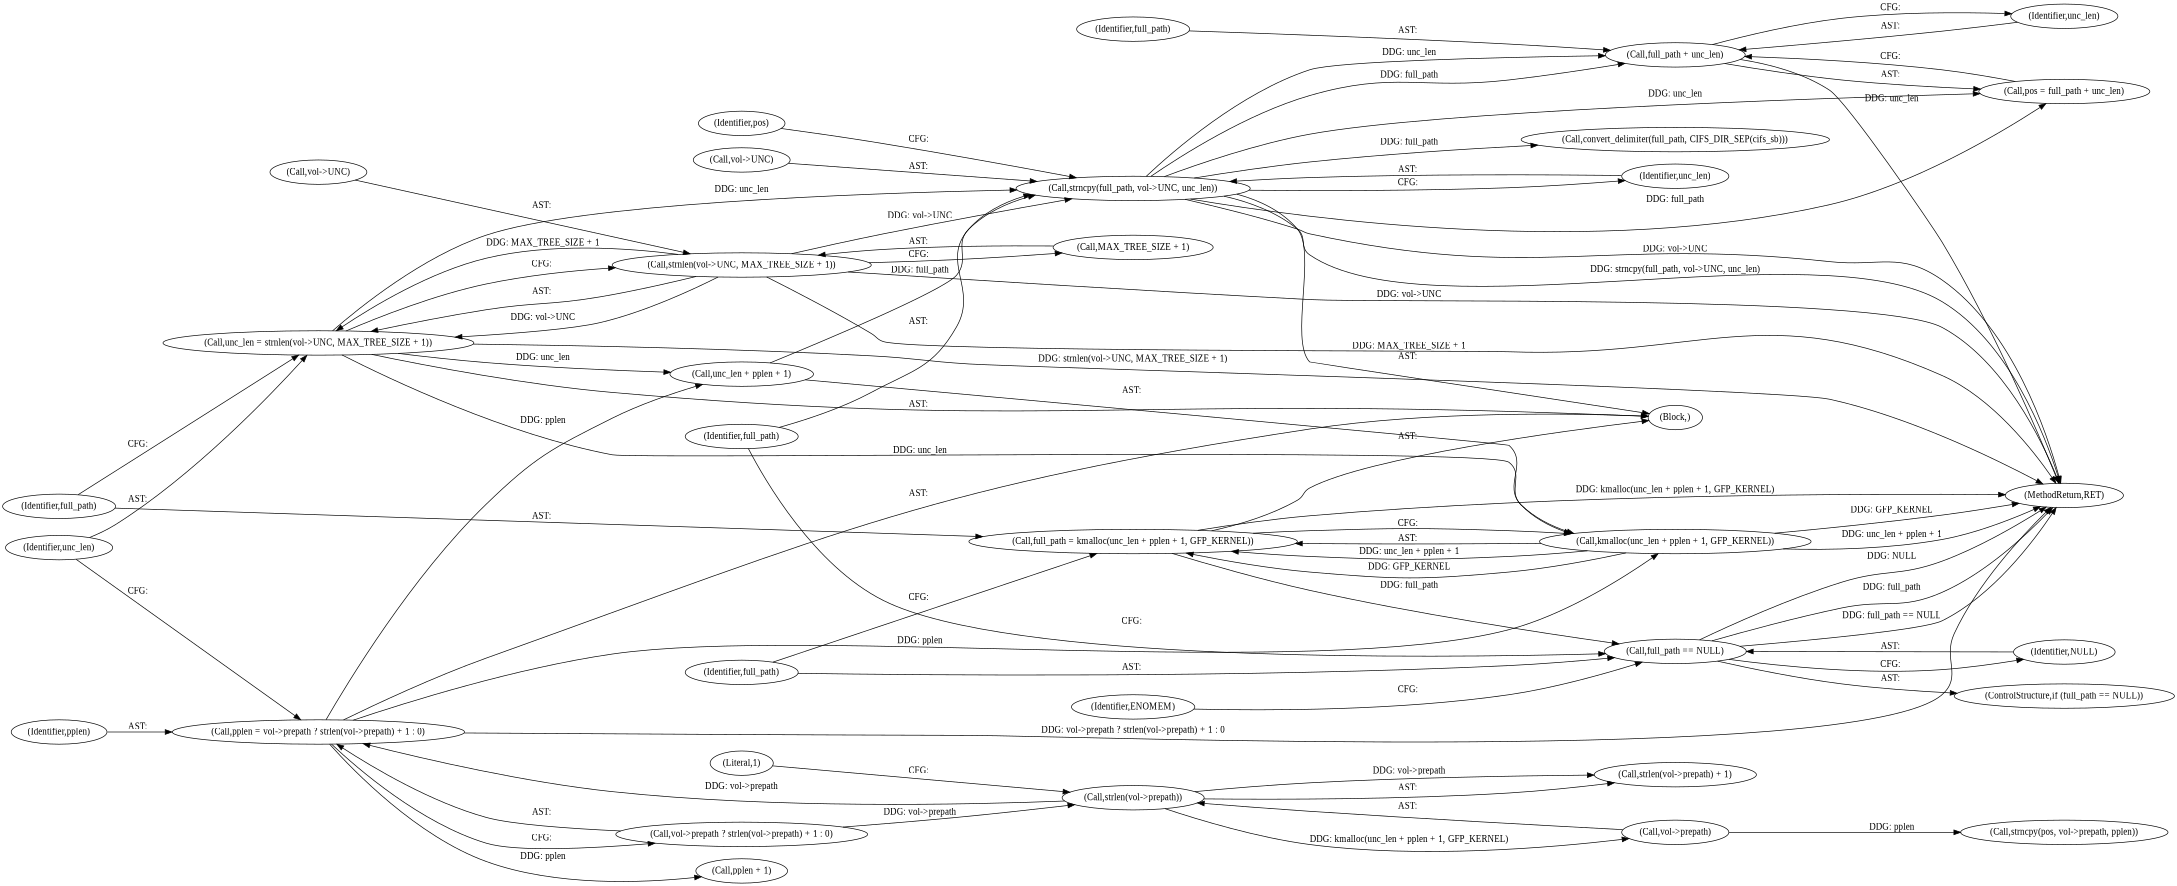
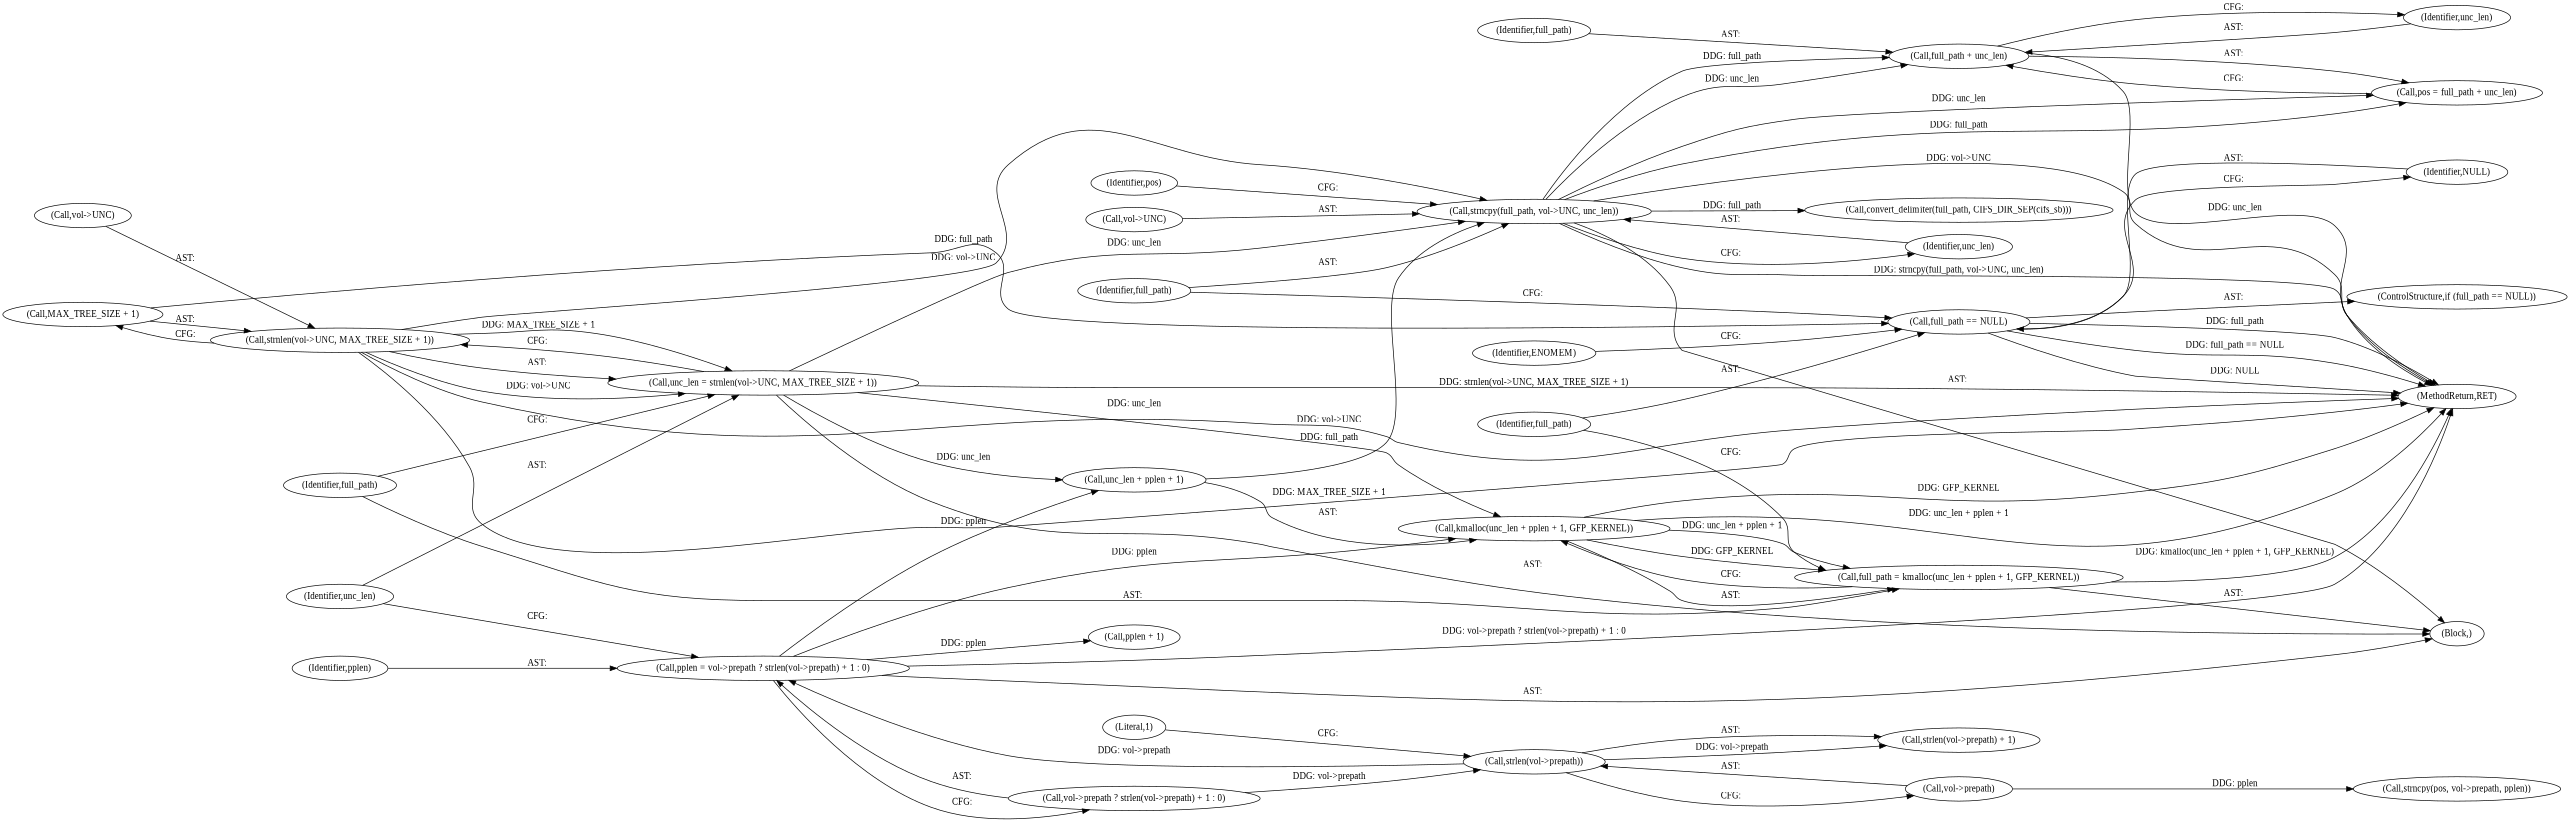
(1390, 607) -> (1001, 293)
(1409, 839) -> (1732, 796)
